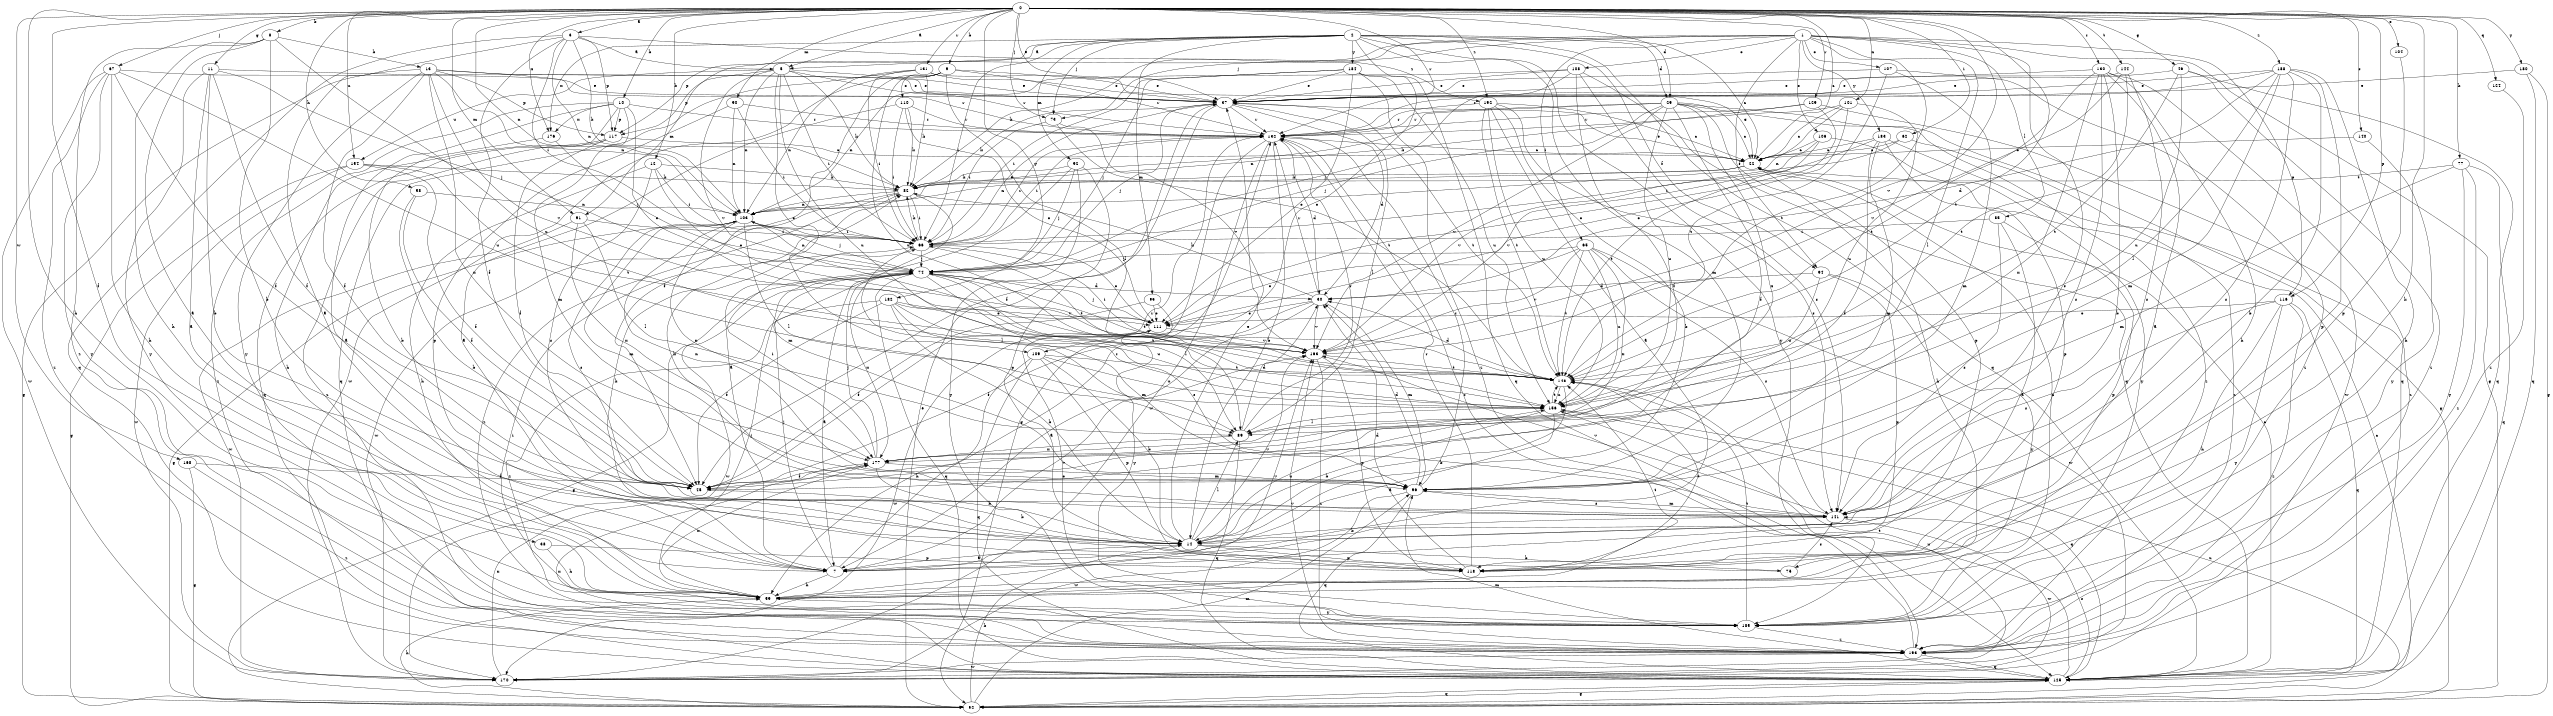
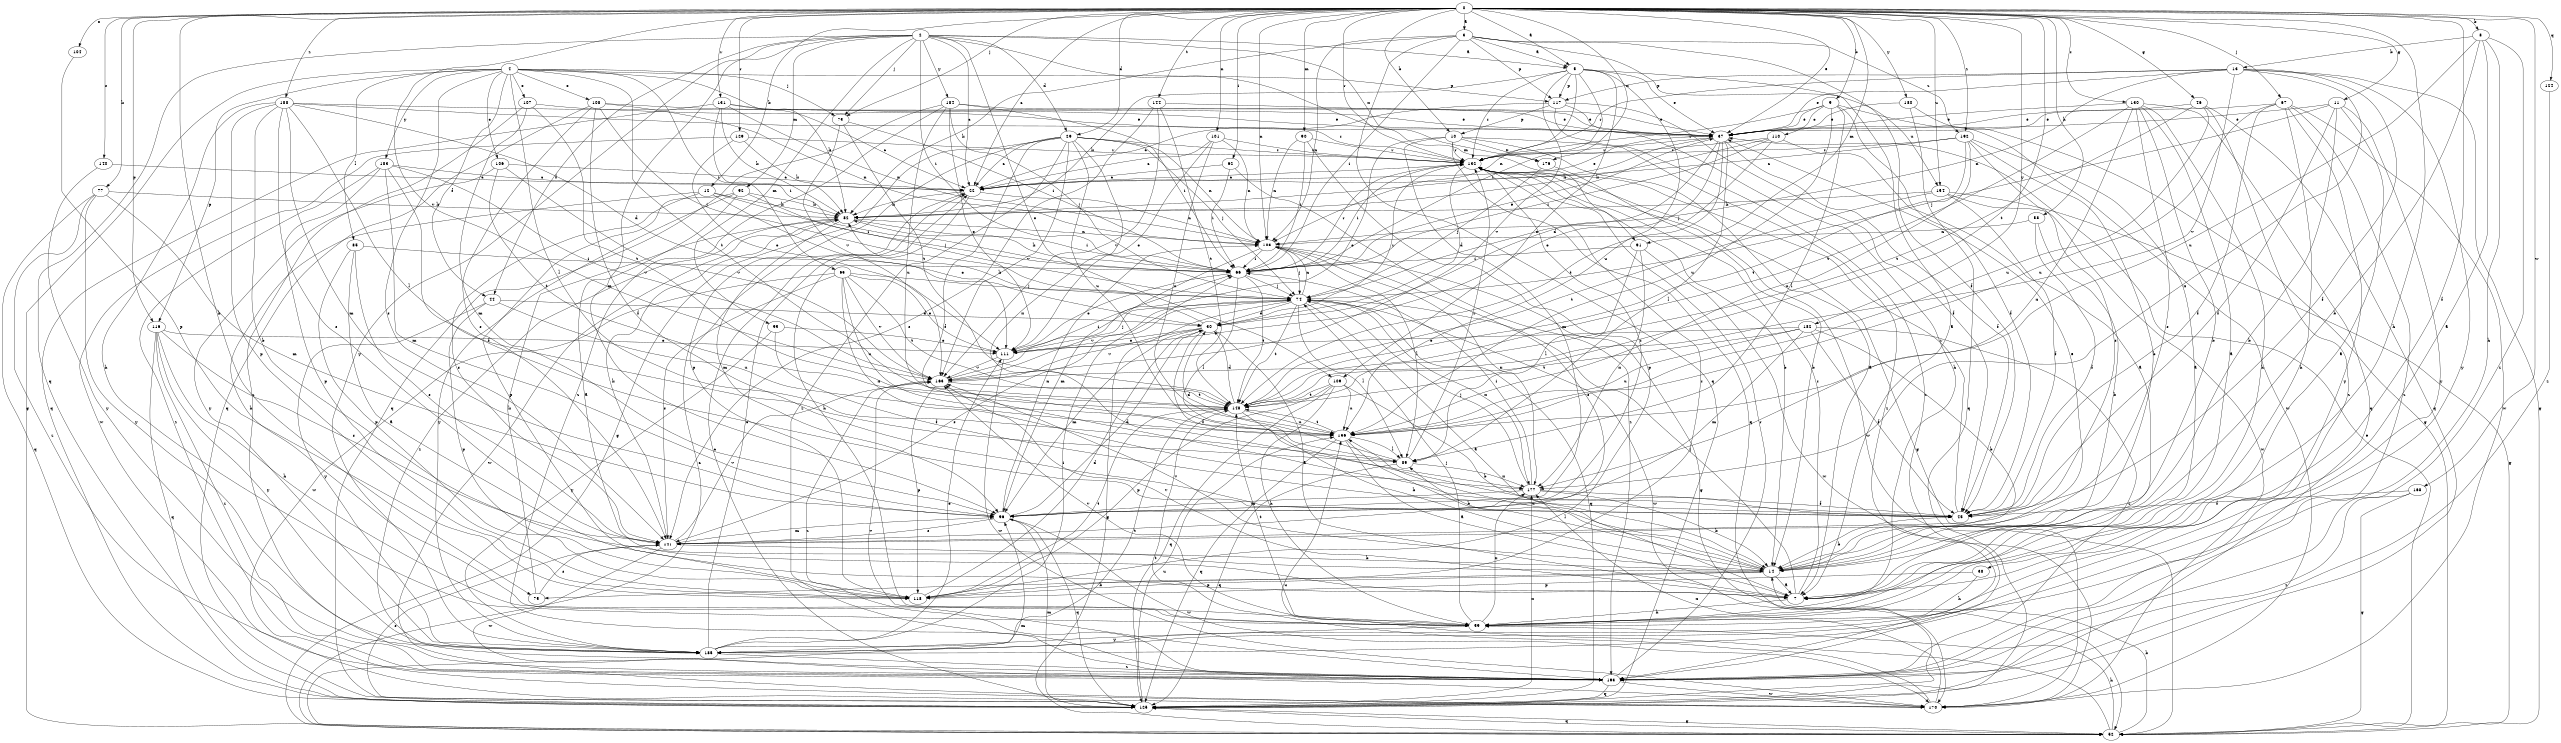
(1803, 35) -> (510, 69)
(618, 118) -> (1507, 119)
(2359, 177) -> (438, 205)
(1821, 272) -> (492, 300)
